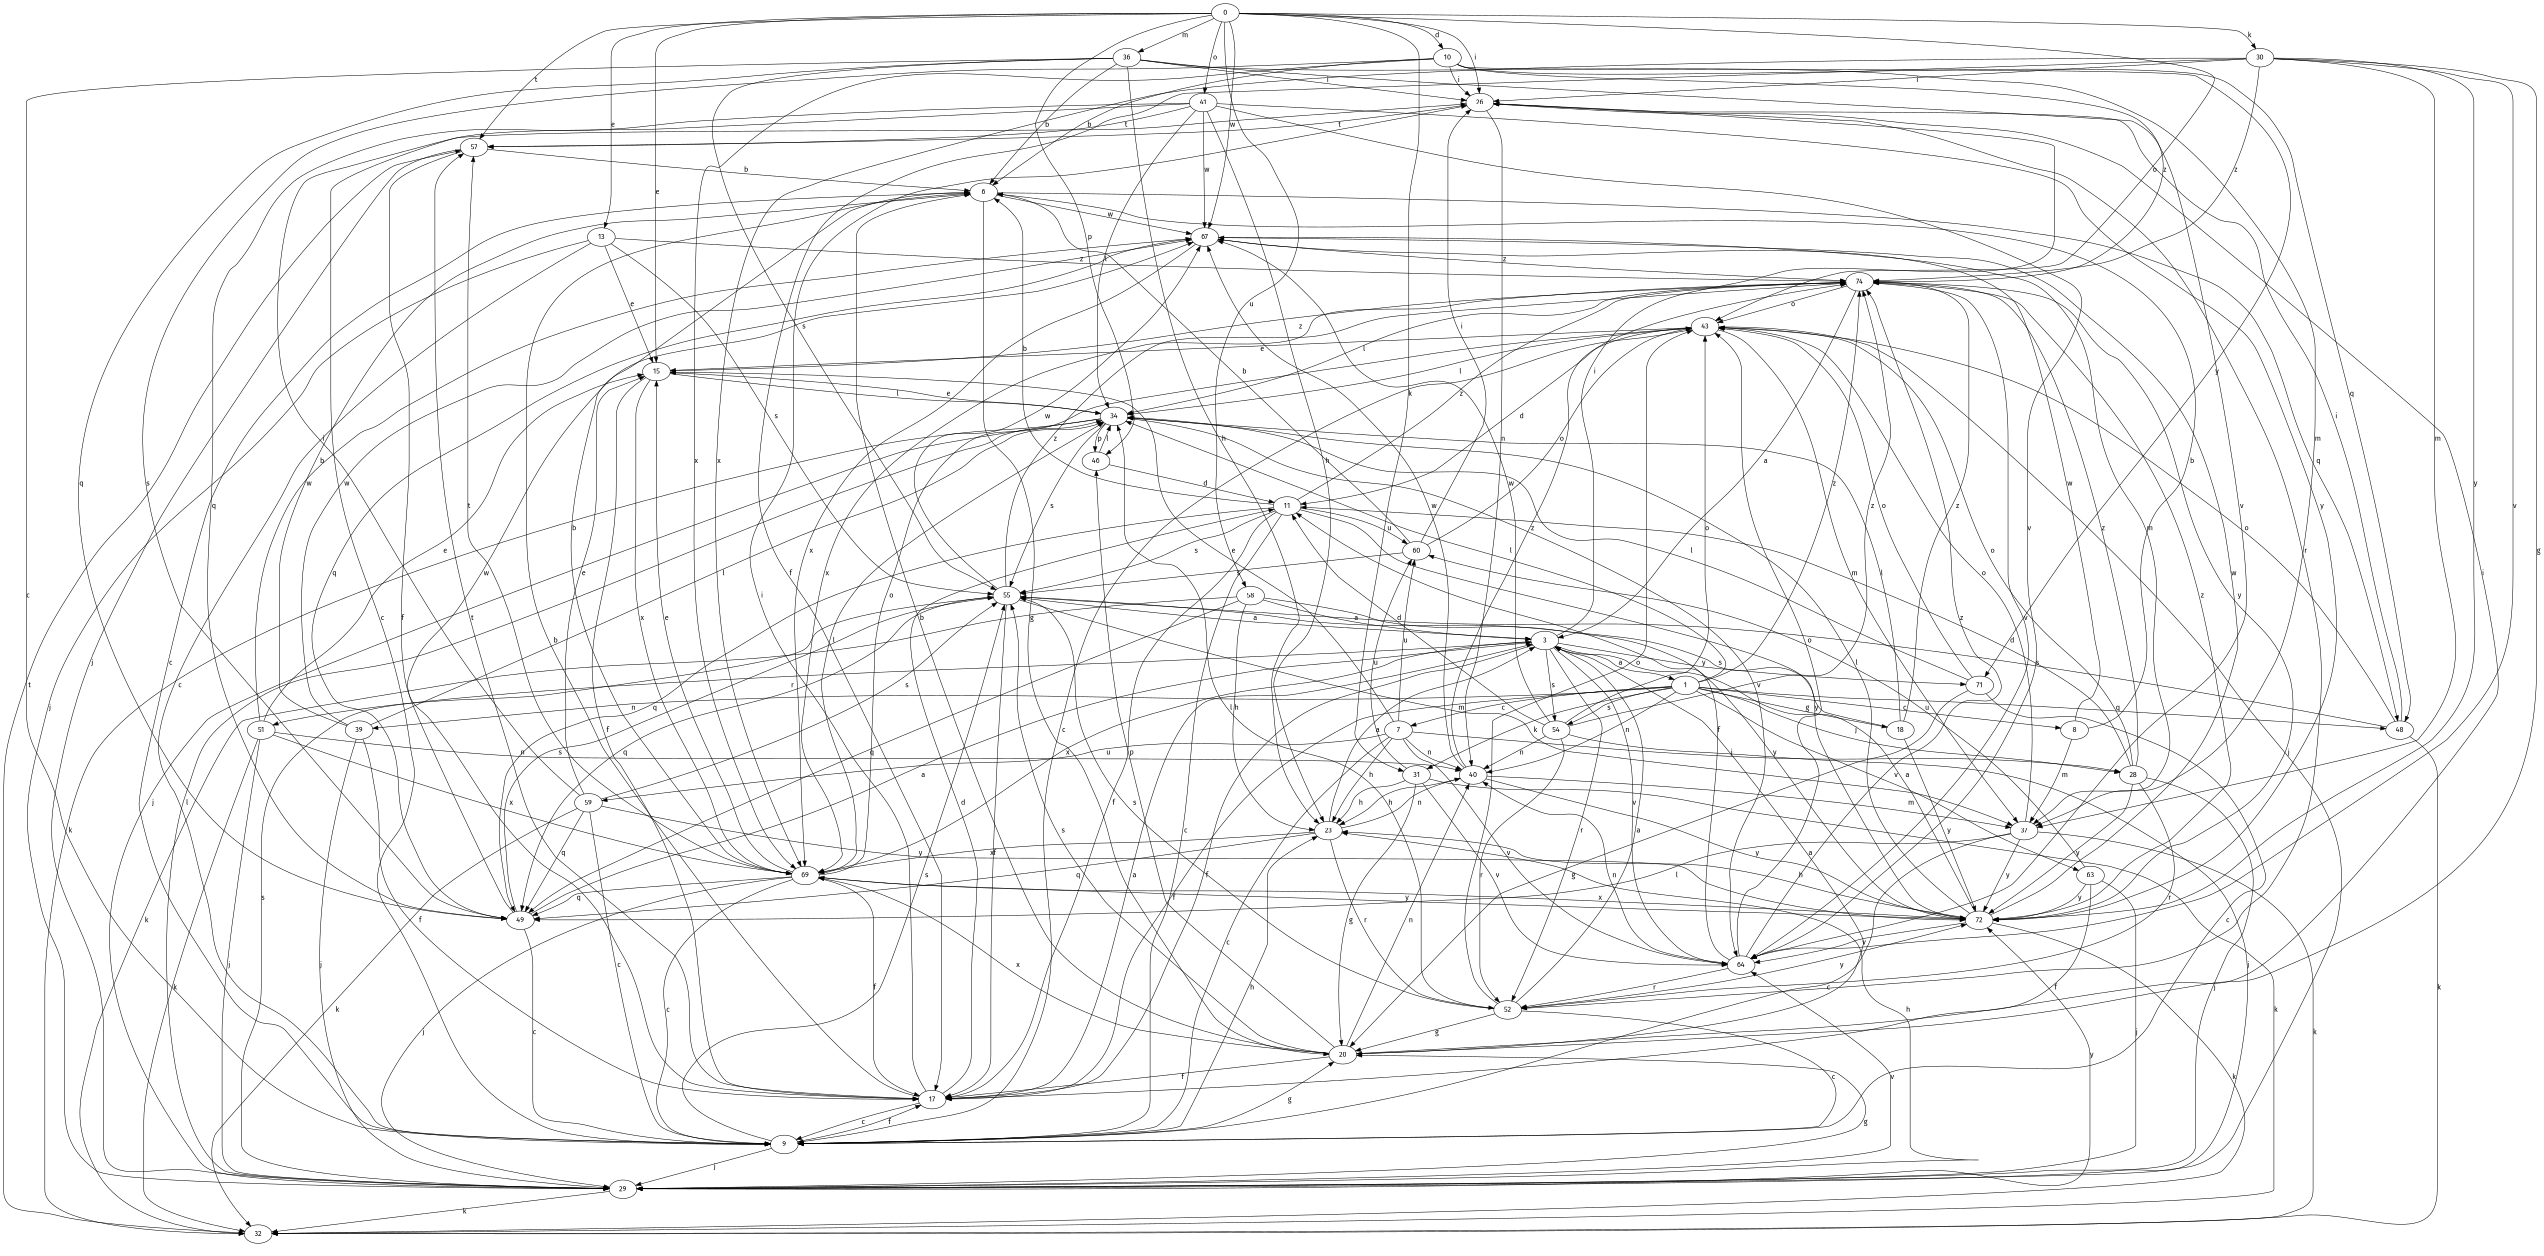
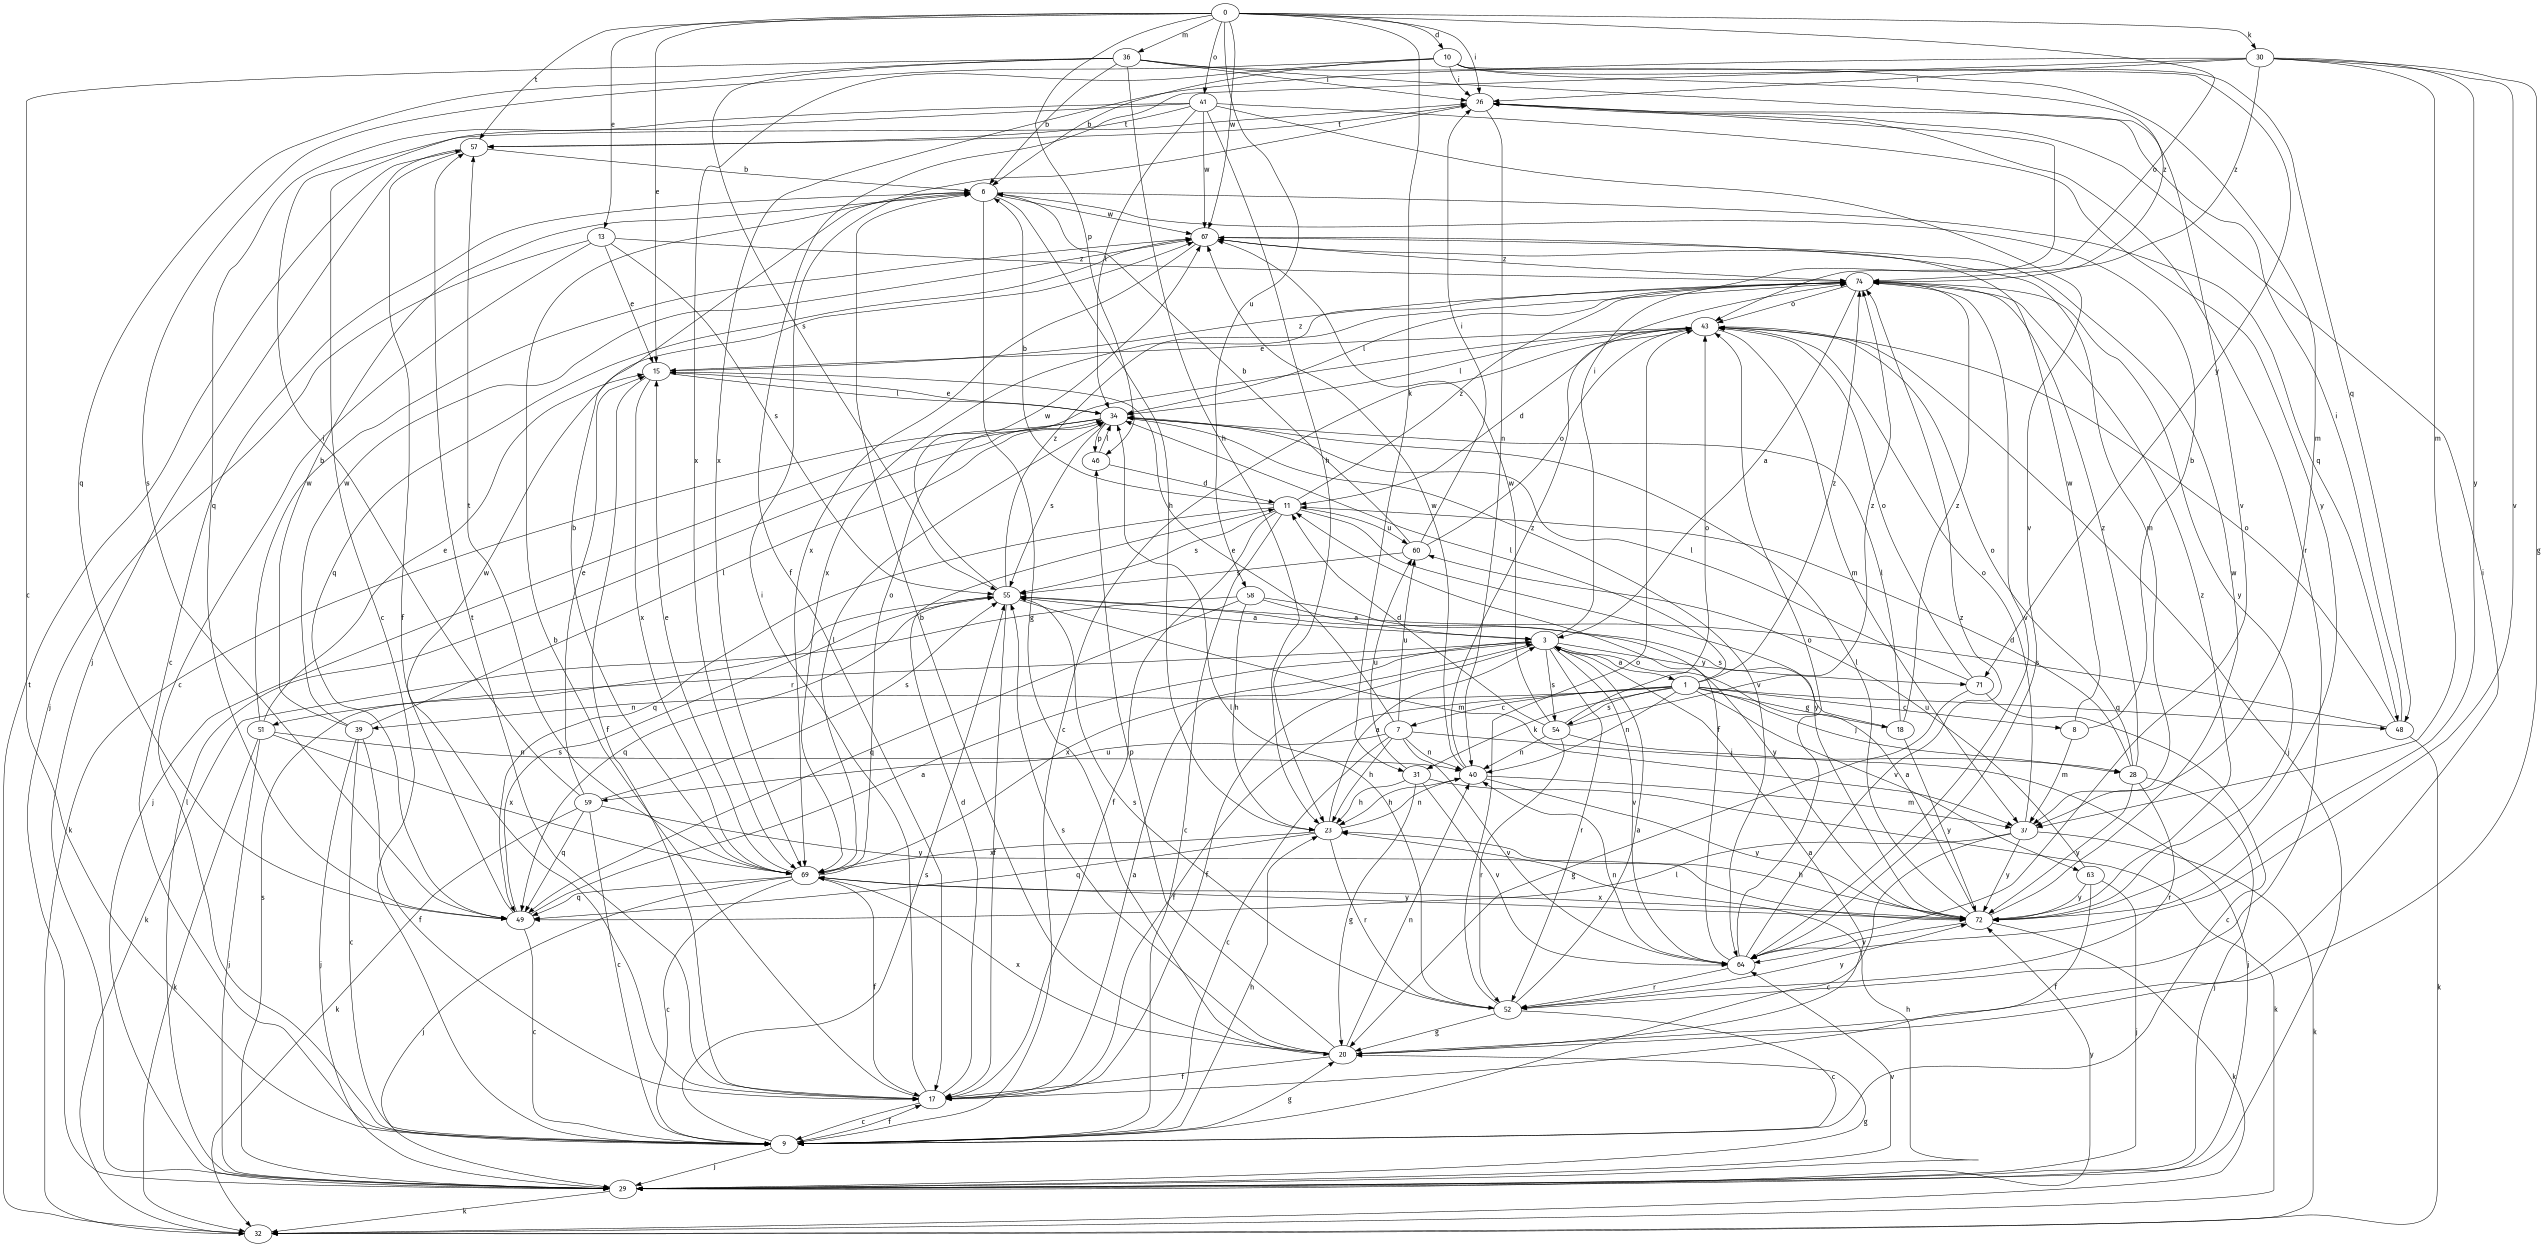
none -> (1168, 541)
none -> (374, 1102)
